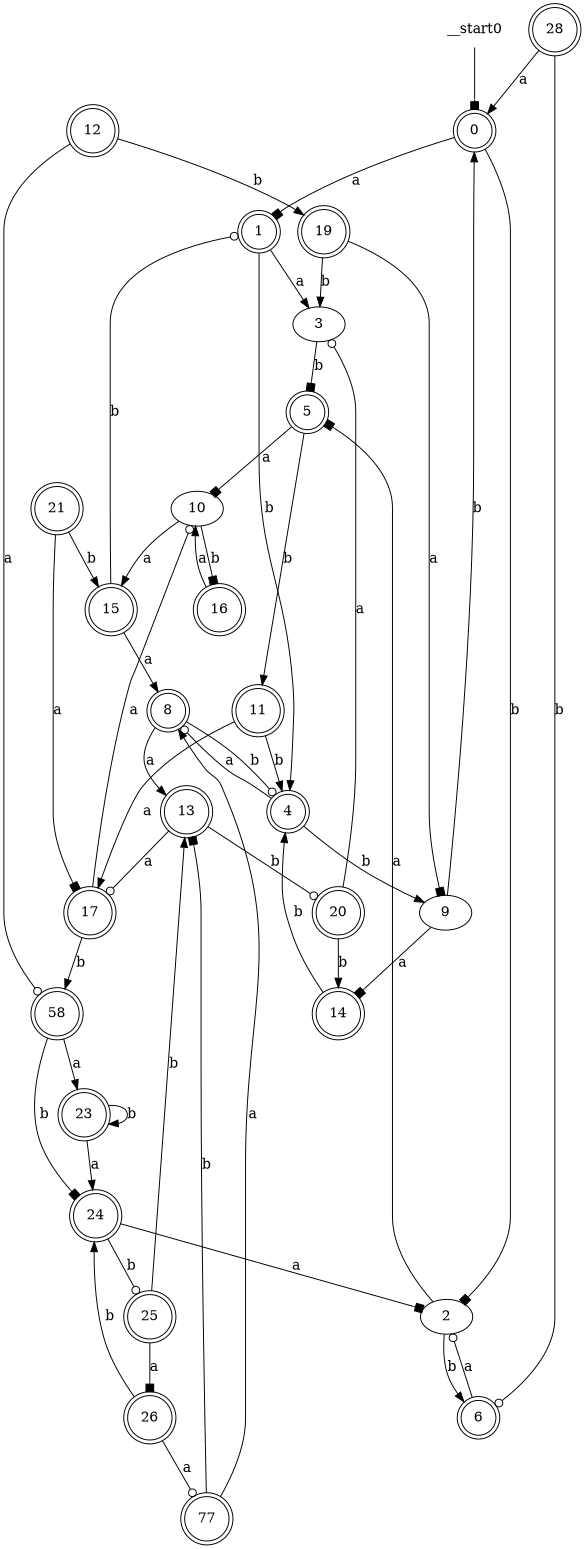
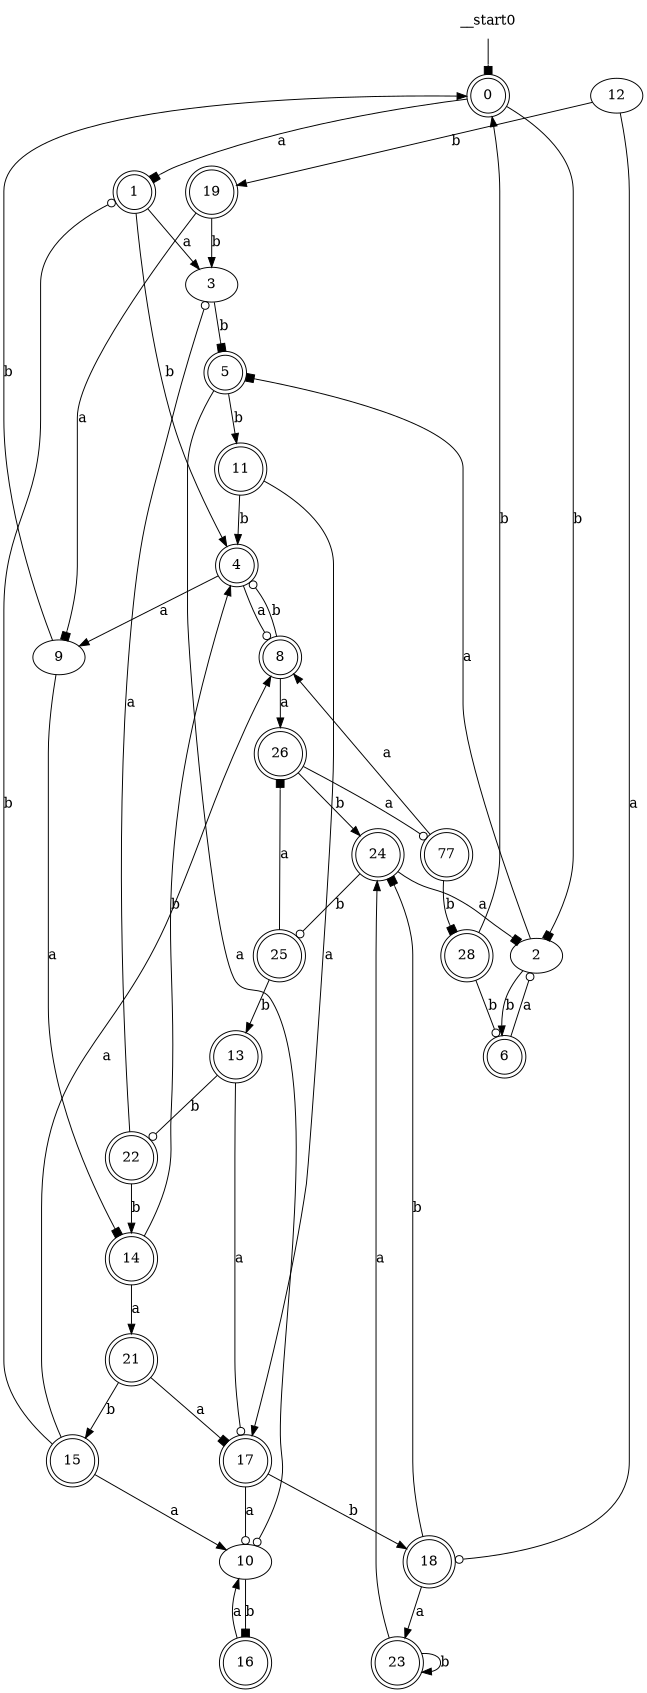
(523, 80) -> (505, 520)
(93, 131) -> (617, 96)
(252, 461) -> (234, 976)
(149, 546) -> (156, 1510)
(144, 759) -> (280, 698)
(366, 862) -> (164, 611)
(338, 913) -> (131, 1158)
(57, 1014) -> (429, 1562)
(202, 1170) -> (444, 903)
none -> (131, 1304)
